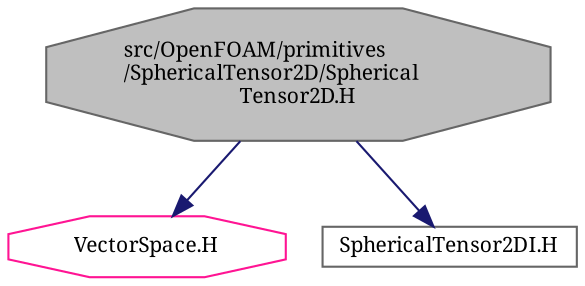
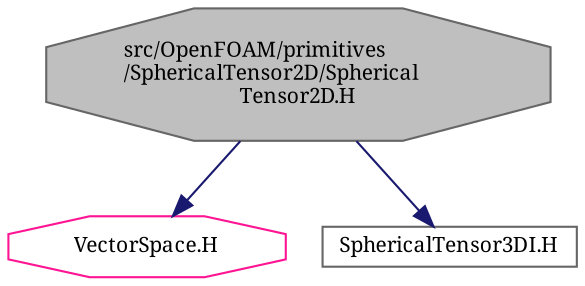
(450, 247) -> (450, 247)
